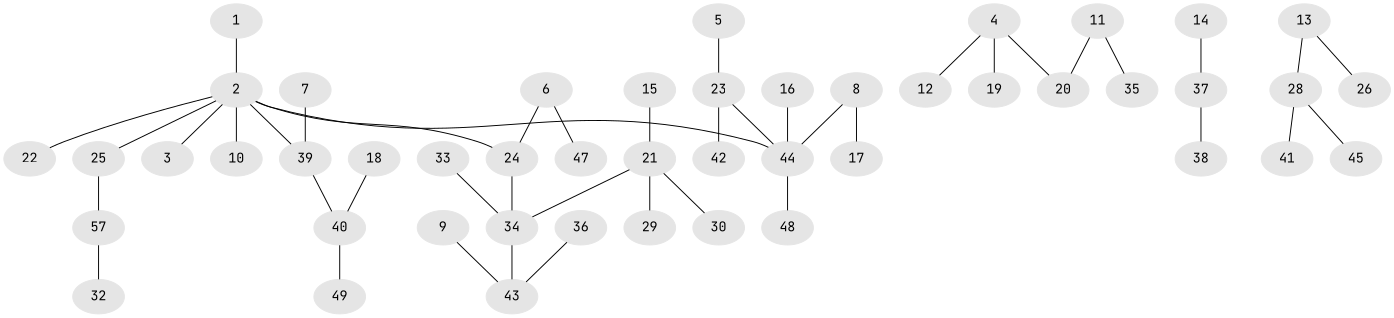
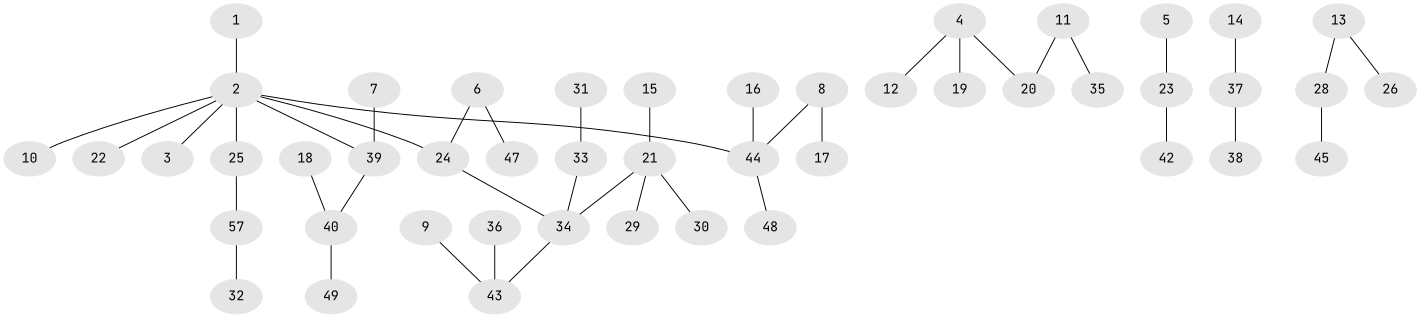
none -> (581, 90)
(753, 124) -> none
(1287, 159) -> none
